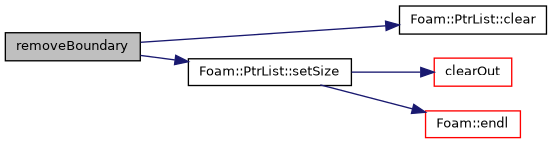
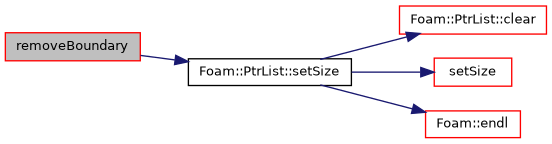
(473, 20) -> (473, 20)
(263, 34) -> (364, 48)
(73, 47) -> (73, 47)
(473, 72) -> (473, 72)
